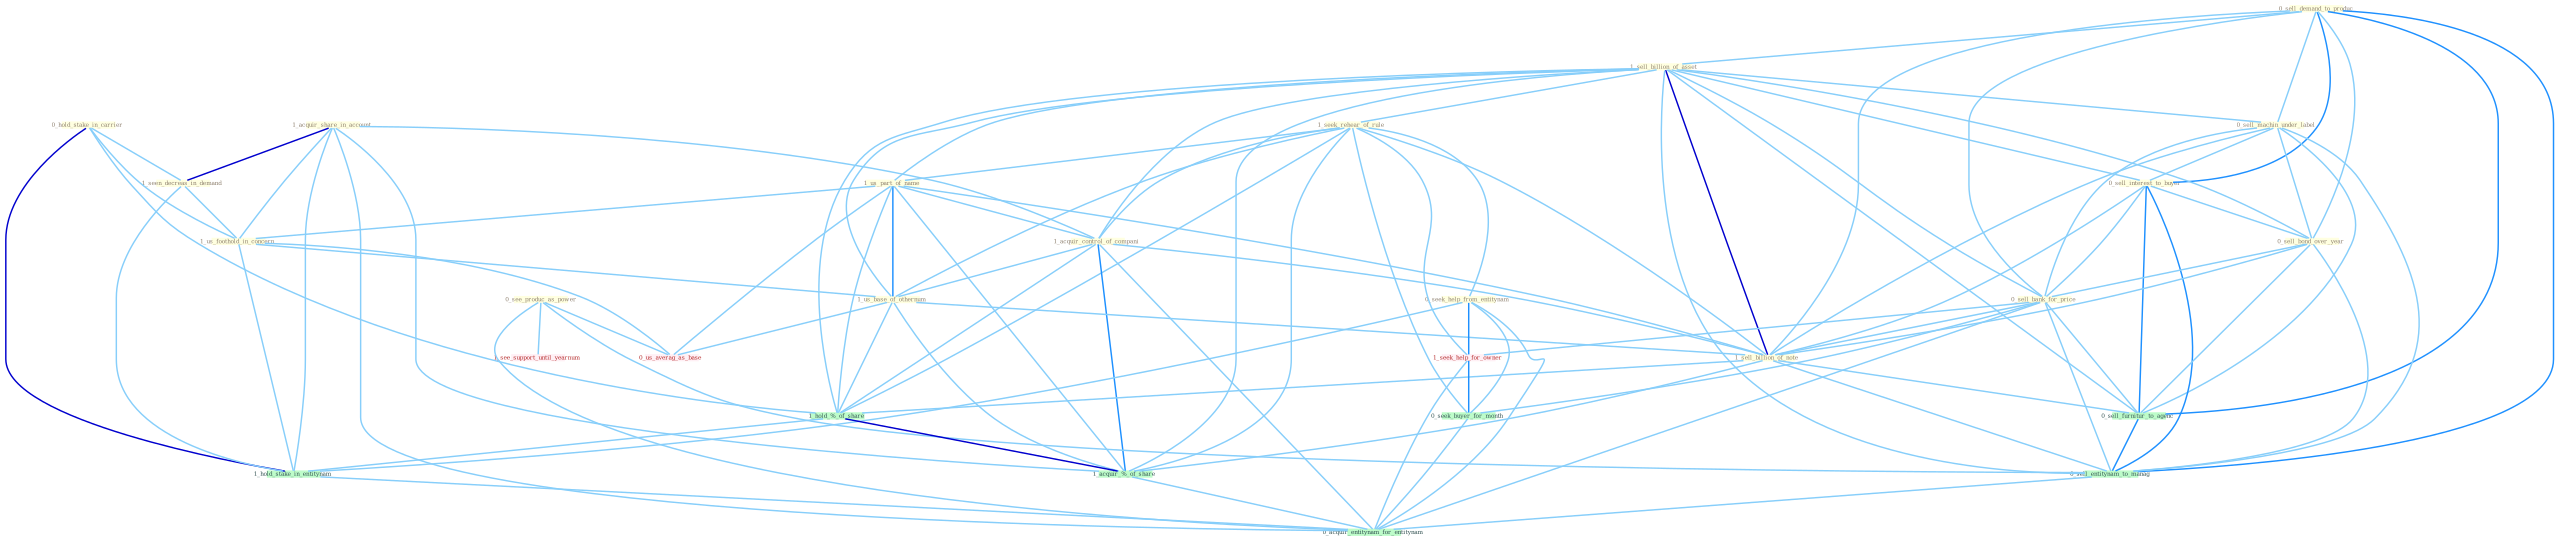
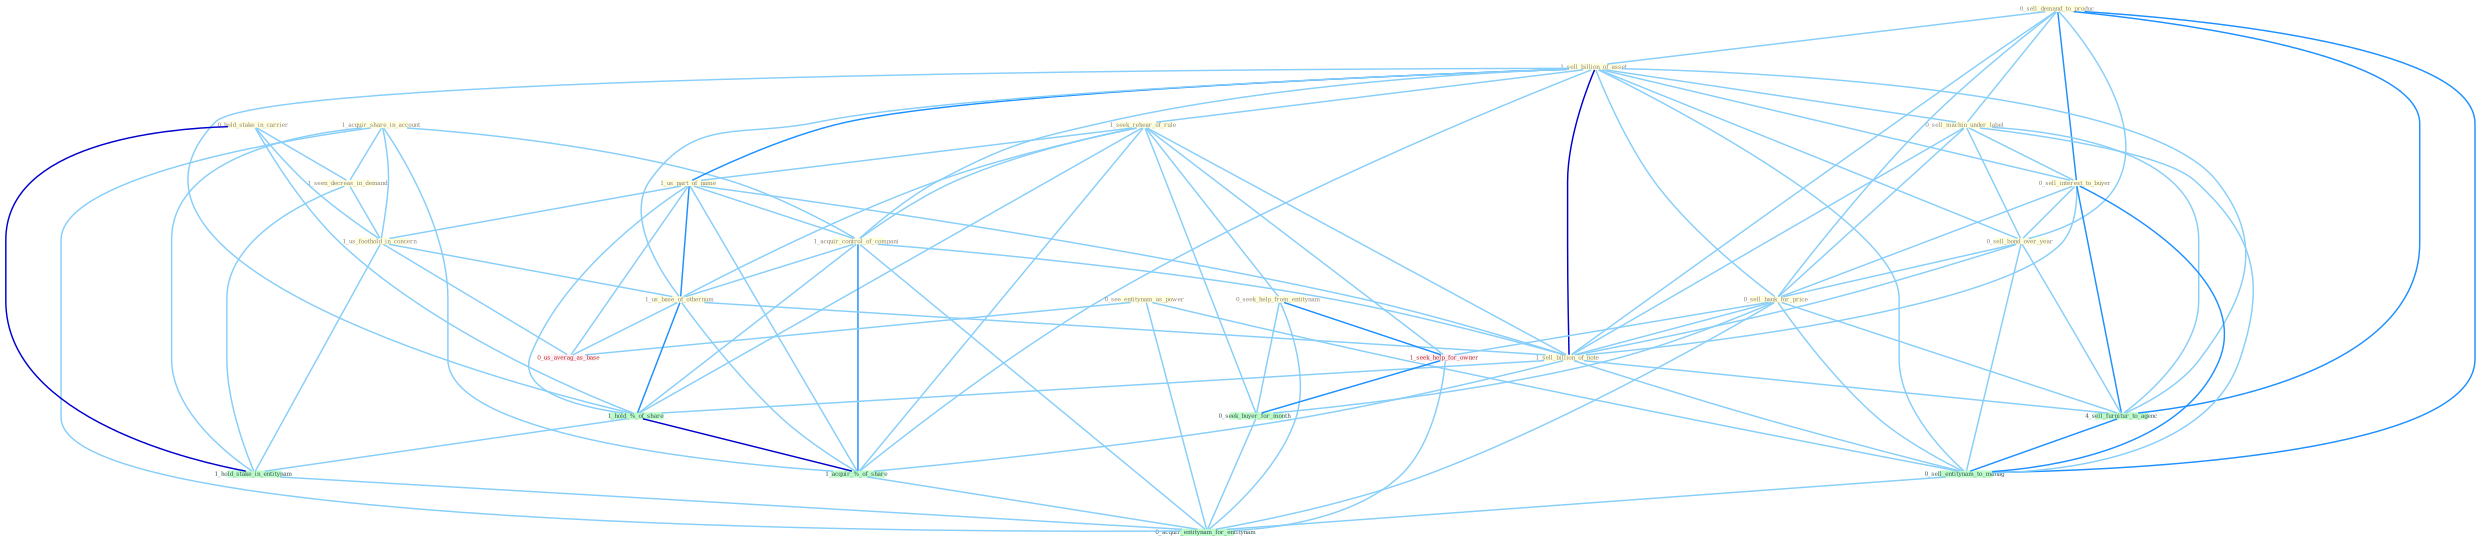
(1257, 87) -> (1124, 92)
(258, 154) -> (366, 154)
(541, 300) -> (1146, 300)
(538, 358) -> none
(865, 358) -> (659, 358)
(1038, 392) -> none
(2139, 416) -> (2122, 416)
